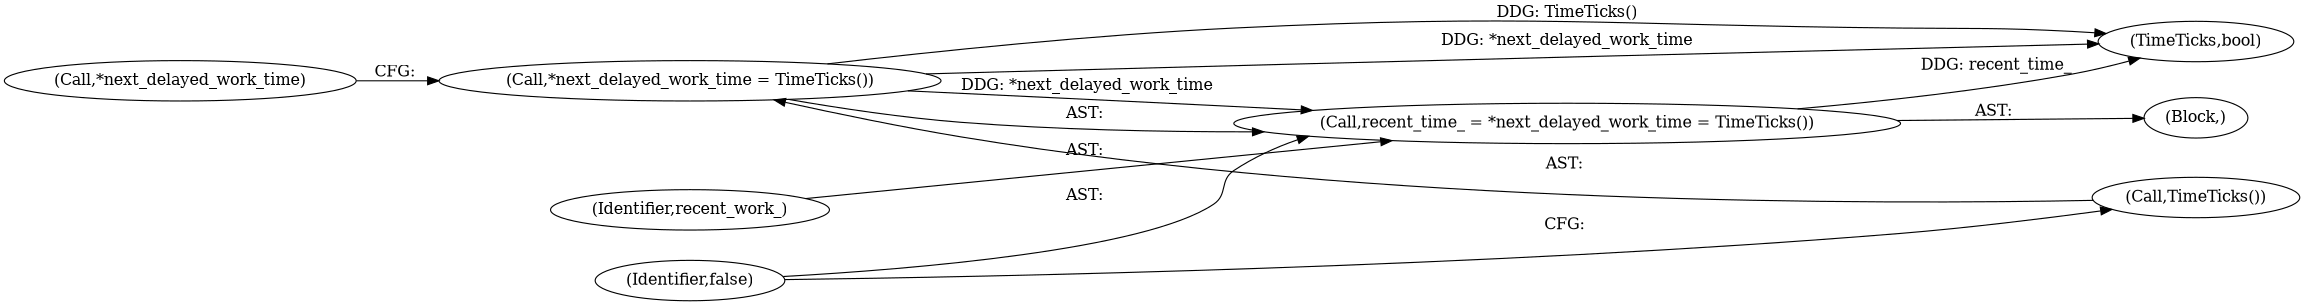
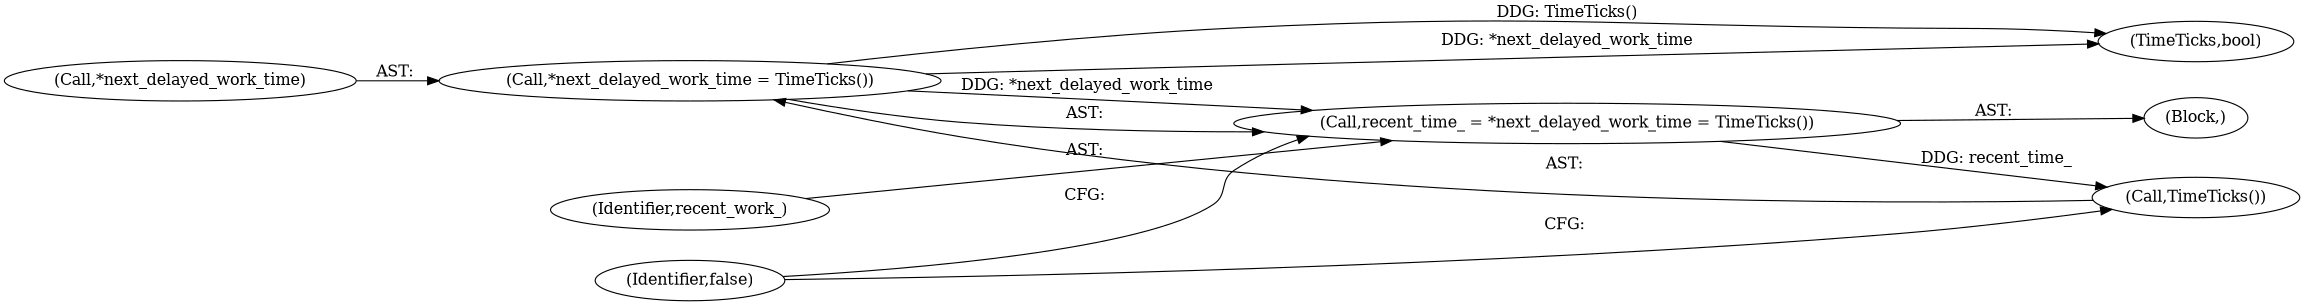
(398, 72) -> (398, 72)
(1964, 91) -> (1908, 164)
(1087, 196) -> (1087, 196)
